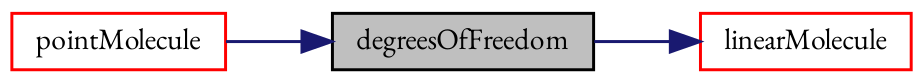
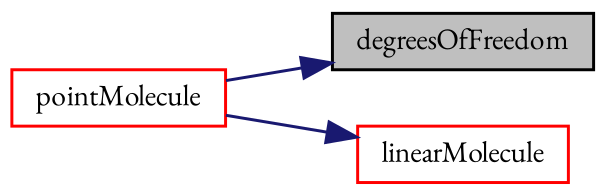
(632, 42) -> (276, 124)
